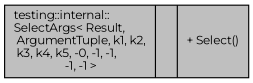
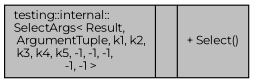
(66, 54) -> (64, 54)
